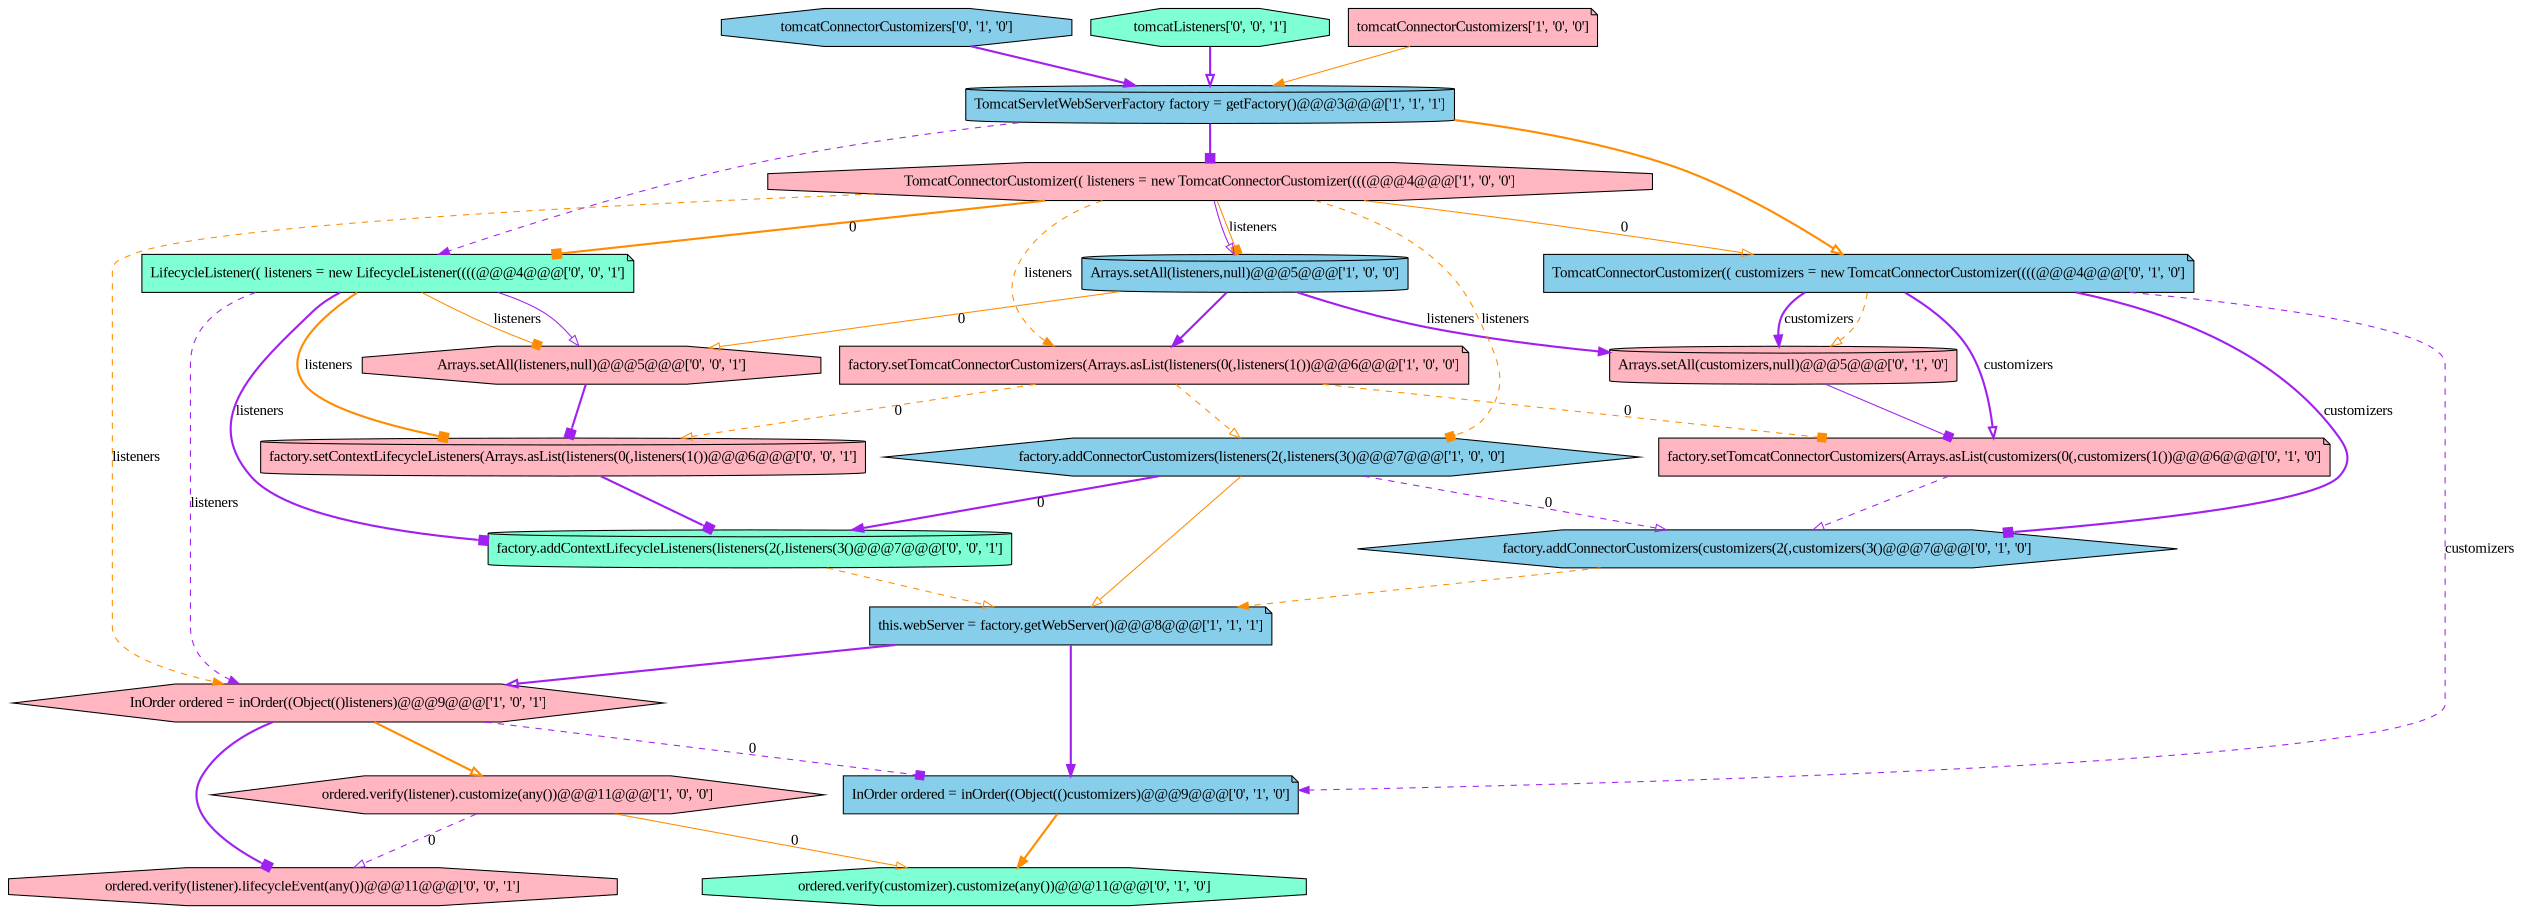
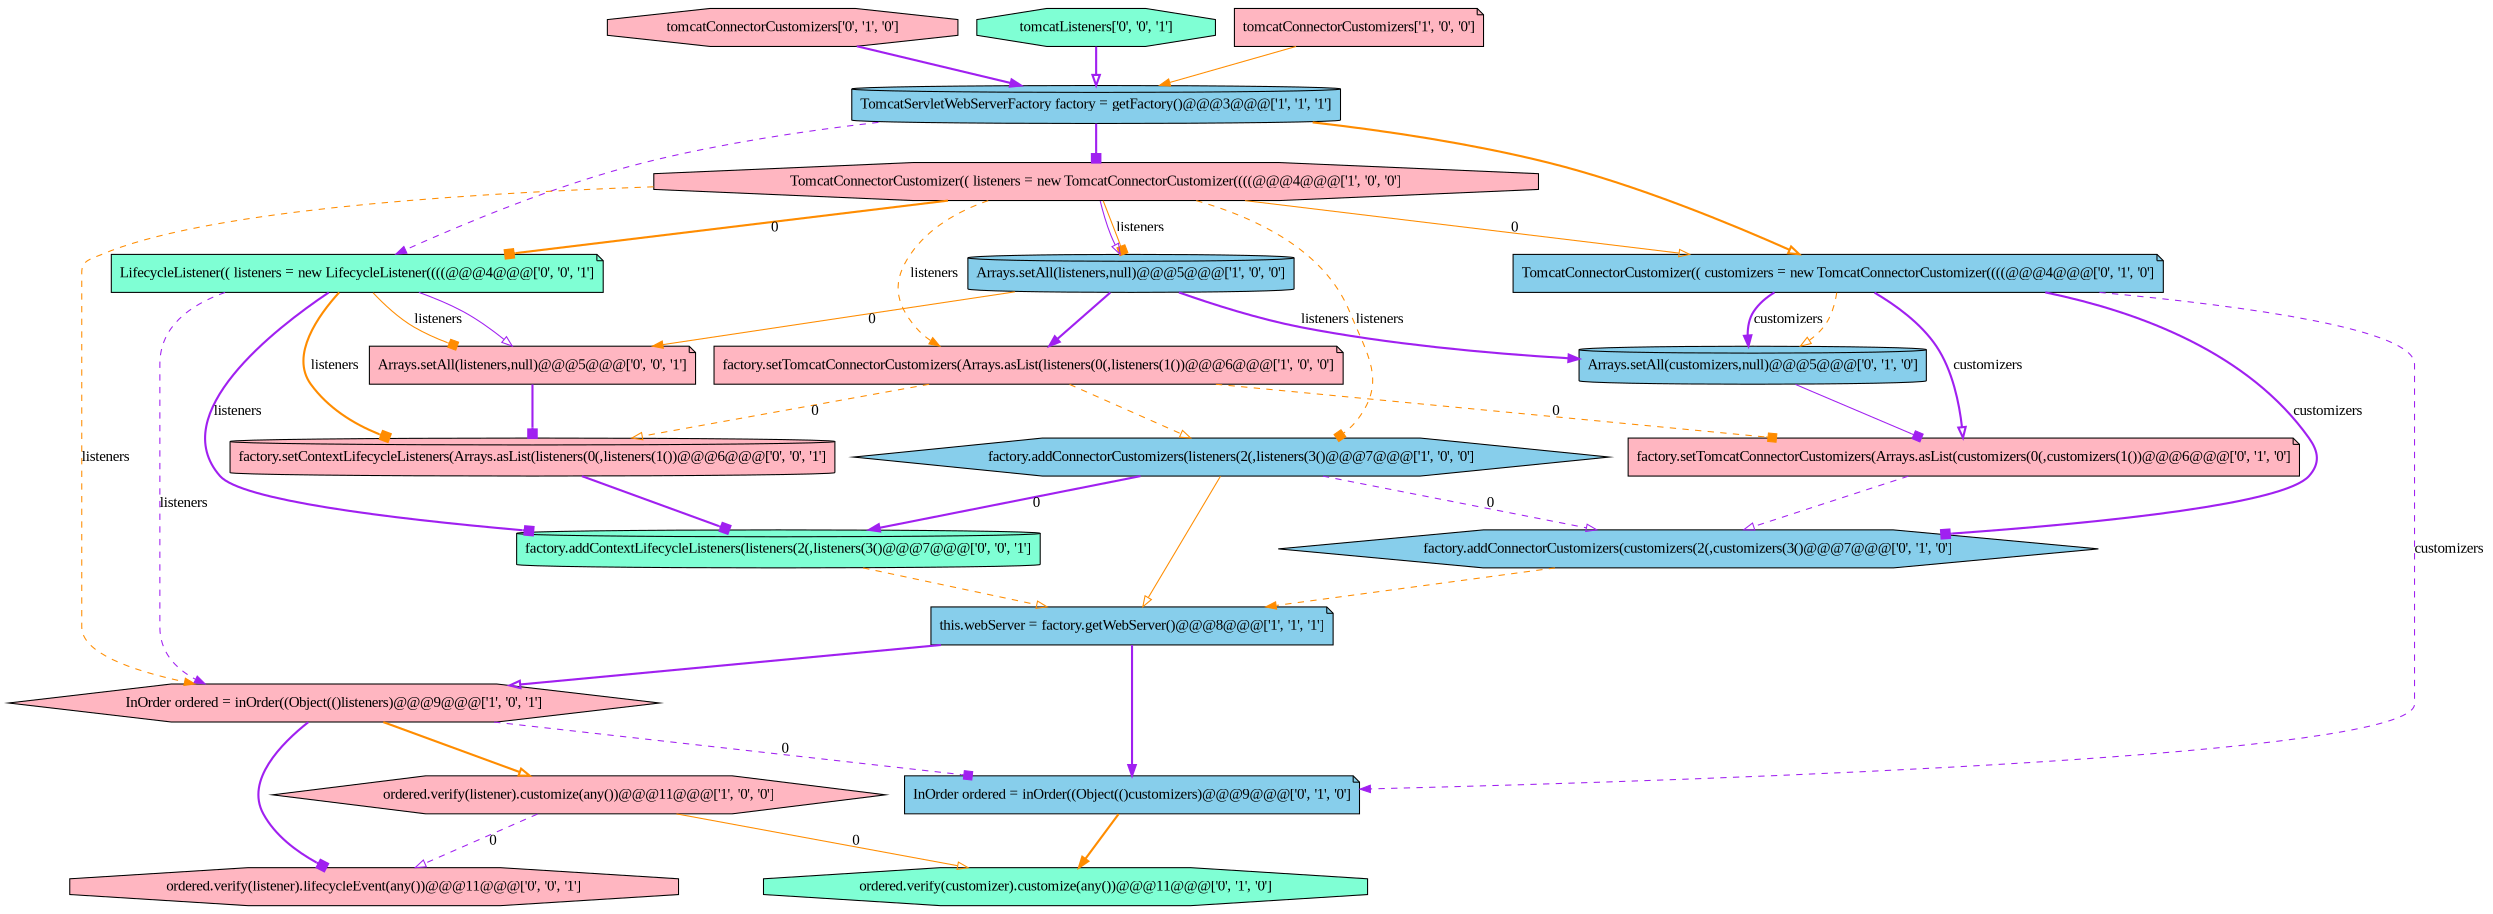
(897, 27) -> (783, 27)
(920, 319) -> (839, 318)
(592, 365) -> (532, 365)
(1783, 365) -> (1753, 365)
